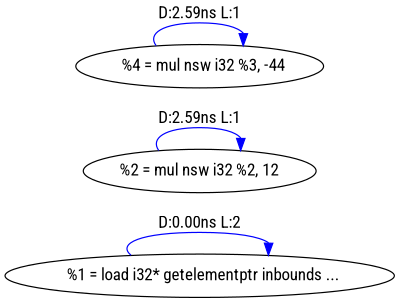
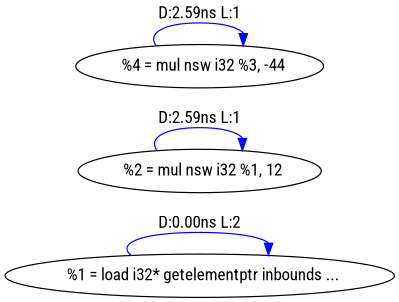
(200, 171) -> (200, 171)
